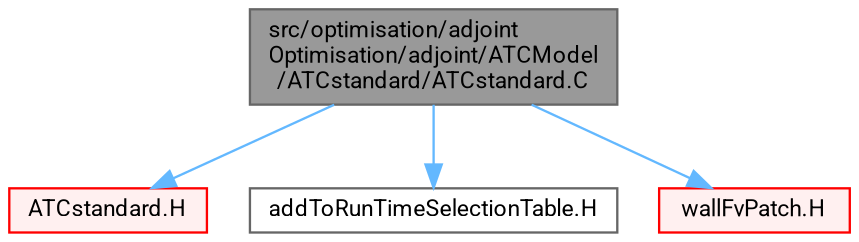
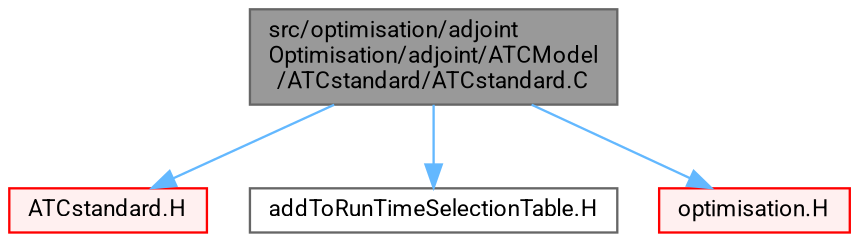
(754, 210) -> (754, 210)
